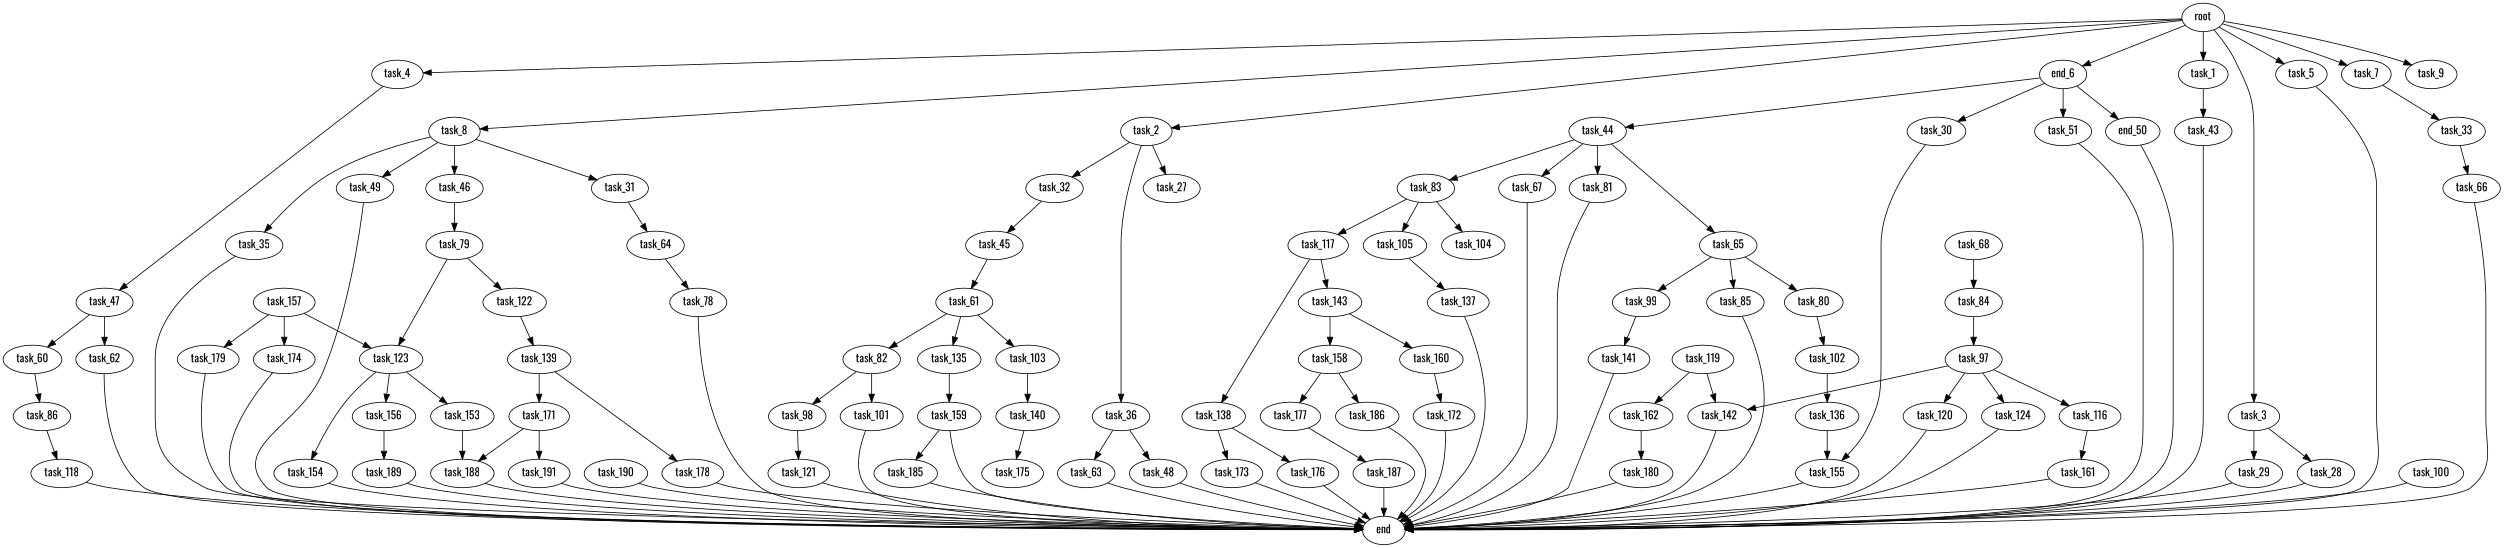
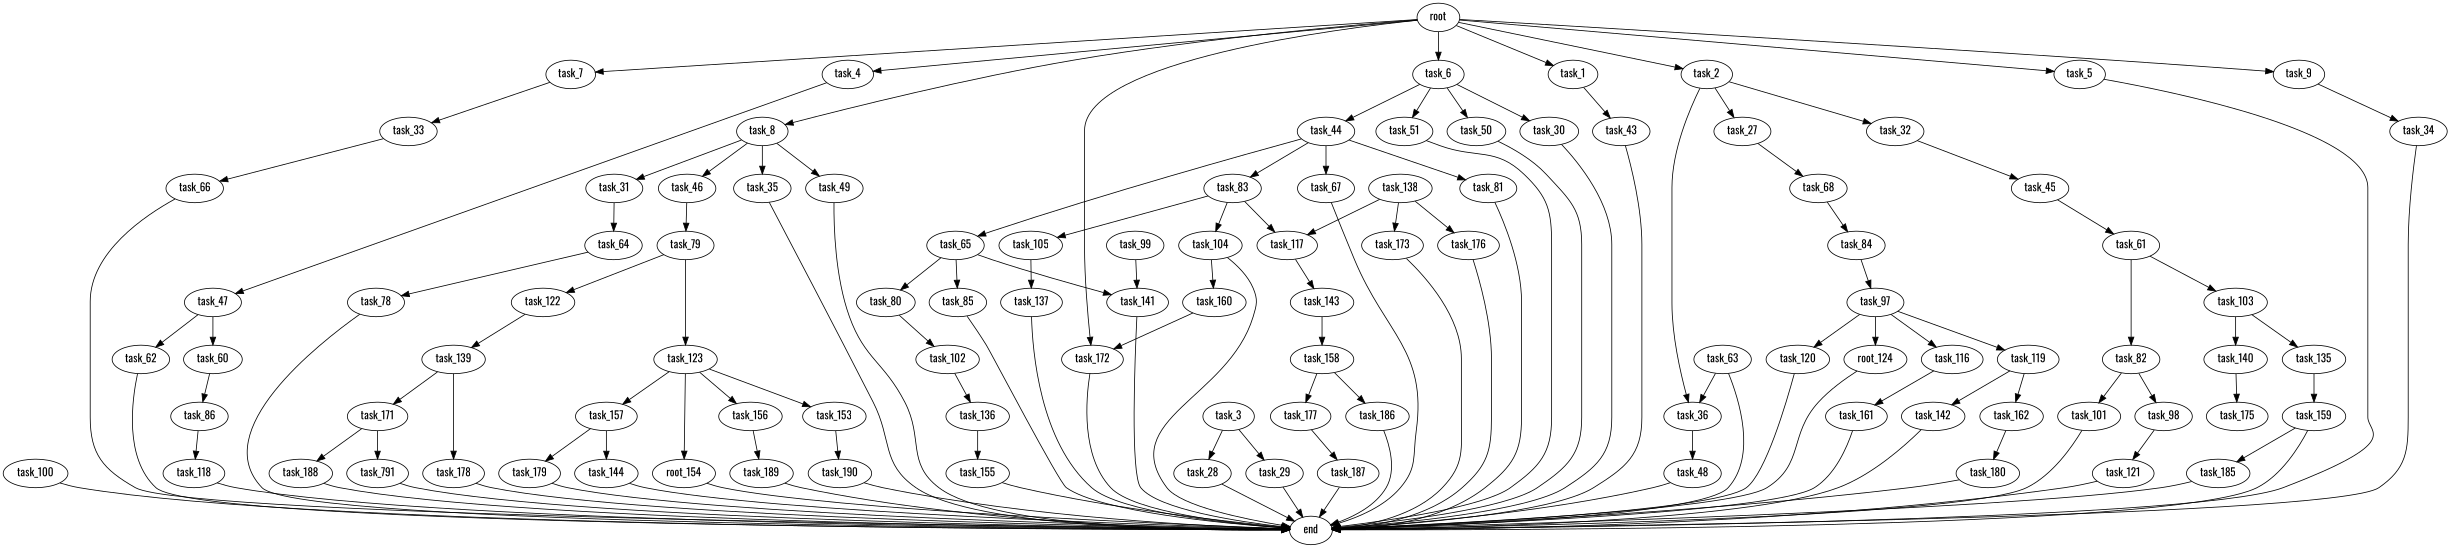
(2063, 74) -> (1438, 74)
(2133, 131) -> (1476, 131)
none -> (2418, 131)
none -> (1777, 157)
(2254, 207) -> (1139, 79)
(1688, 272) -> (1040, 275)
(1881, 298) -> (1610, 433)
(958, 327) -> (2271, 328)
(1267, 327) -> (1347, 215)
(333, 328) -> (649, 386)
(1377, 329) -> (1212, 270)
(284, 359) -> (606, 473)
(1852, 387) -> (1947, 329)
(2013, 416) -> (1875, 359)
none -> (1172, 418)
(462, 441) -> (837, 441)
(1106, 442) -> (1709, 384)
(306, 473) -> (684, 473)
(539, 473) -> (378, 473)
